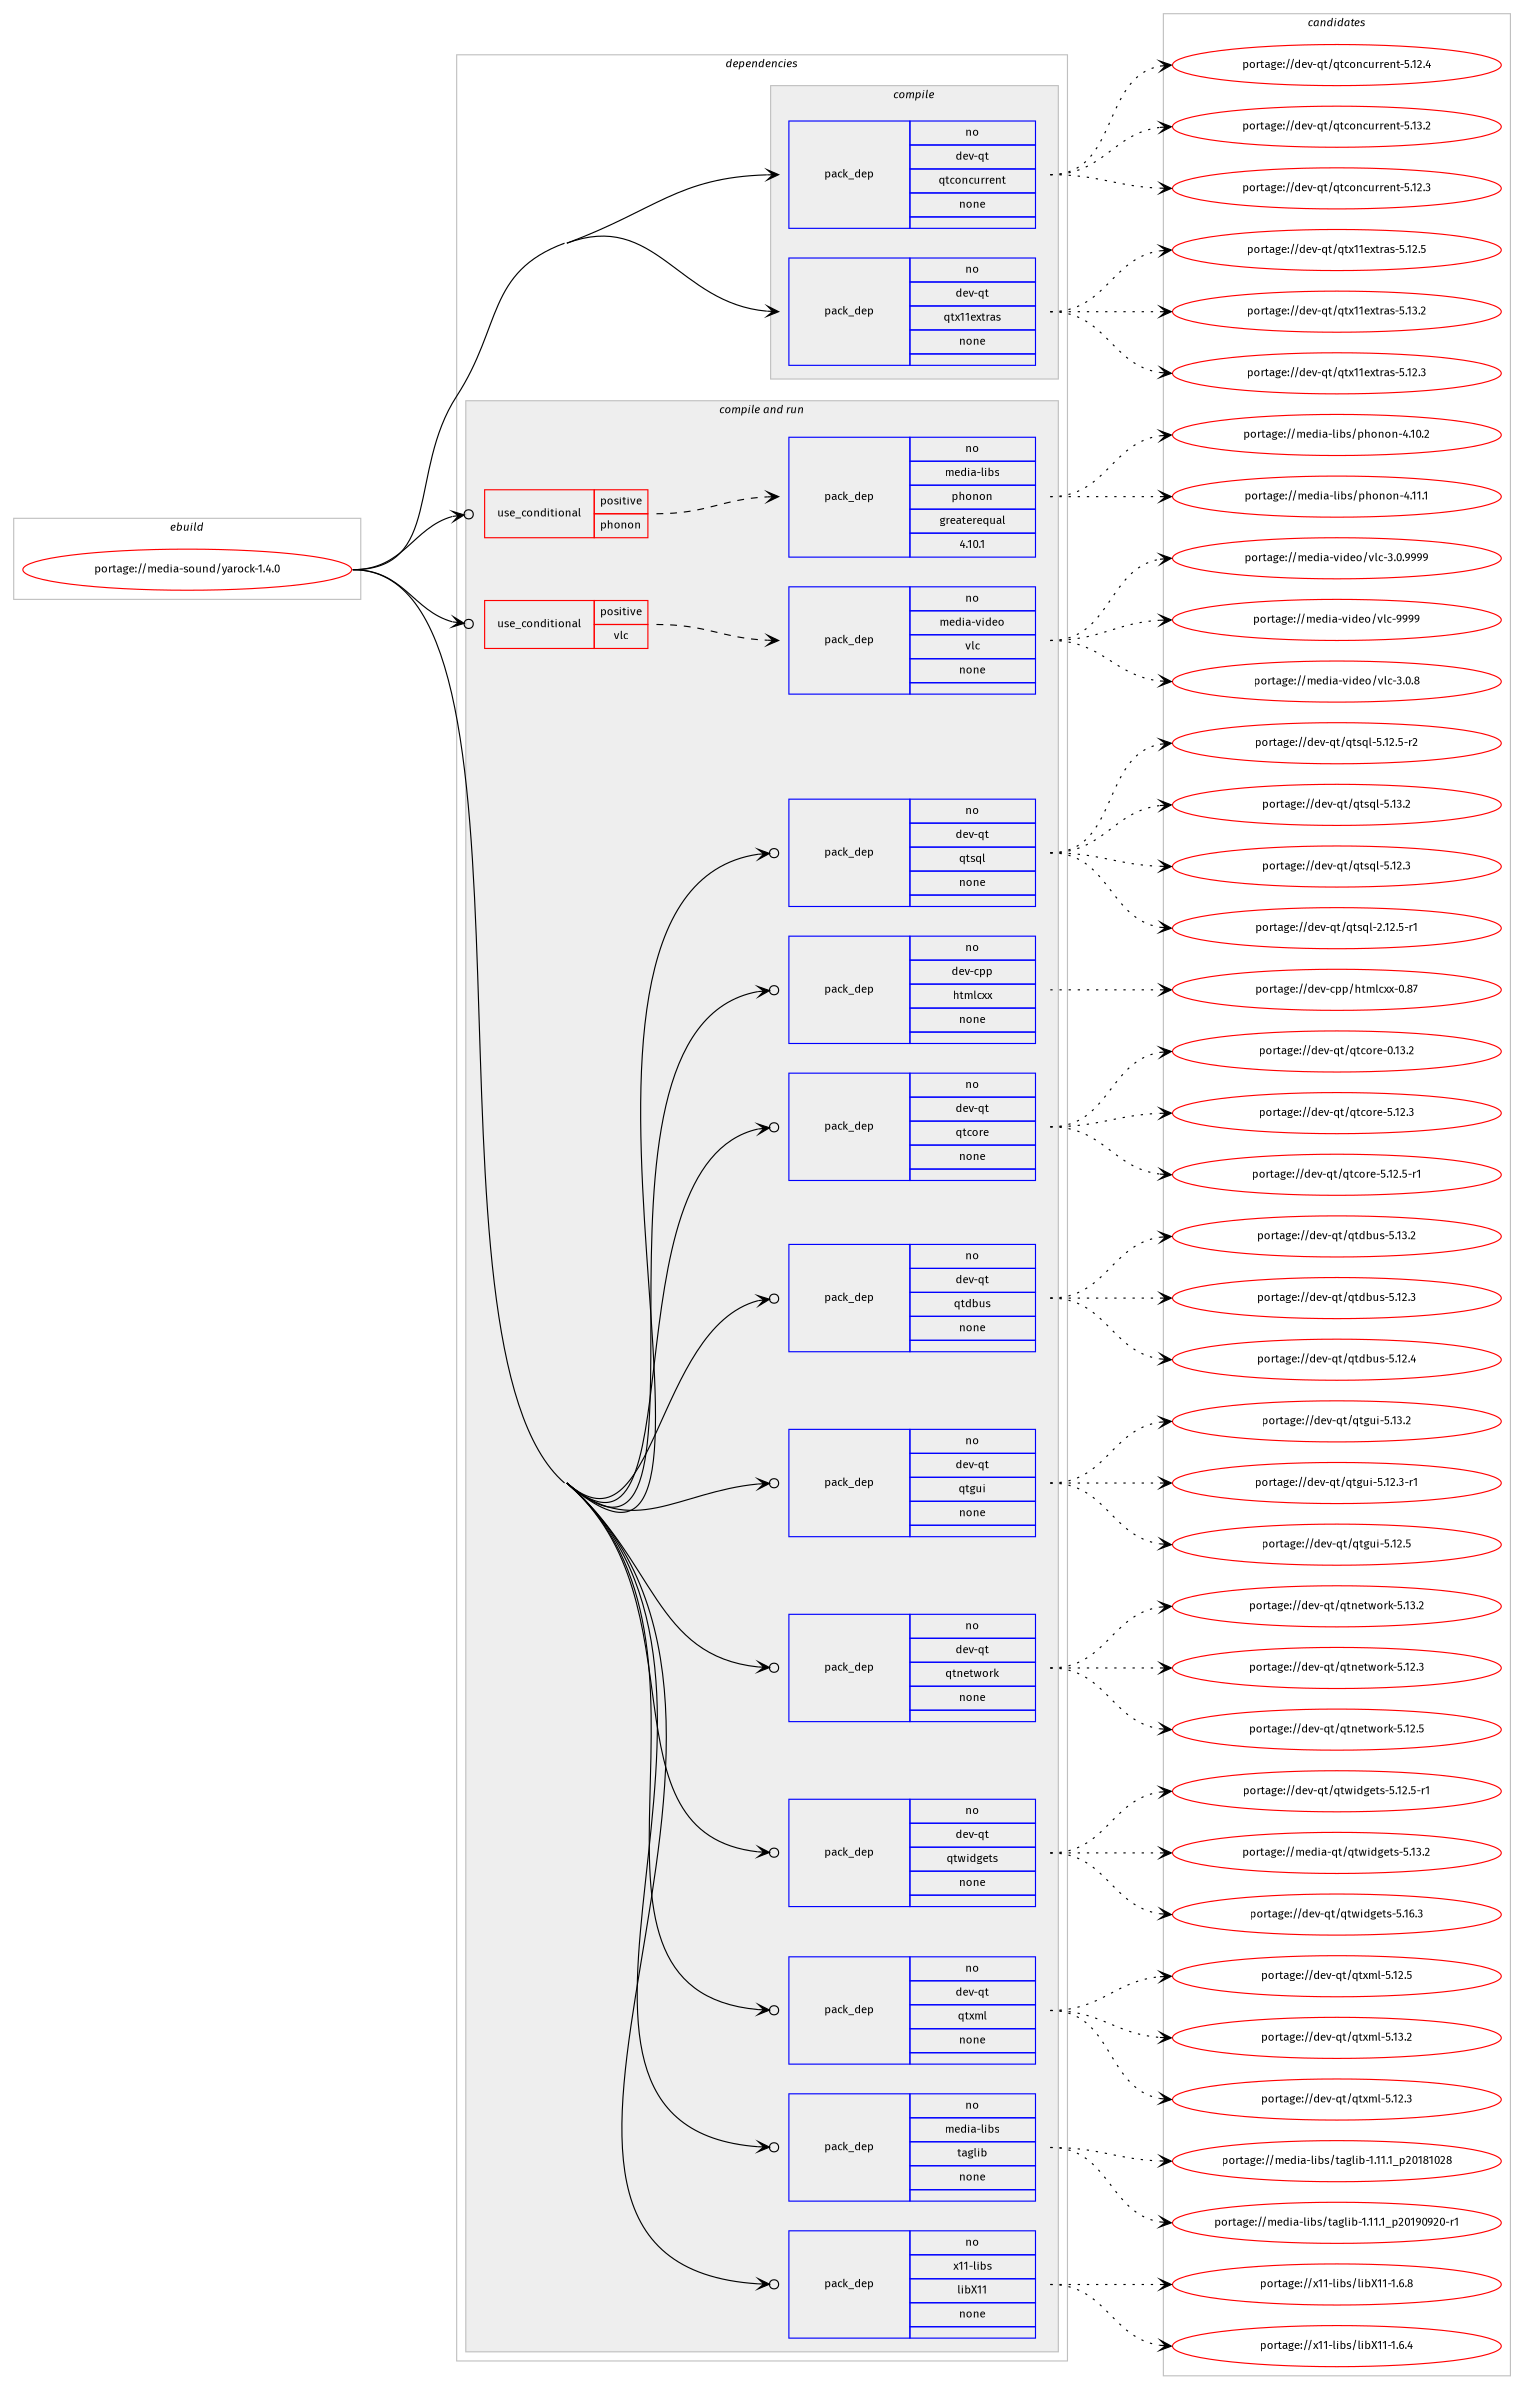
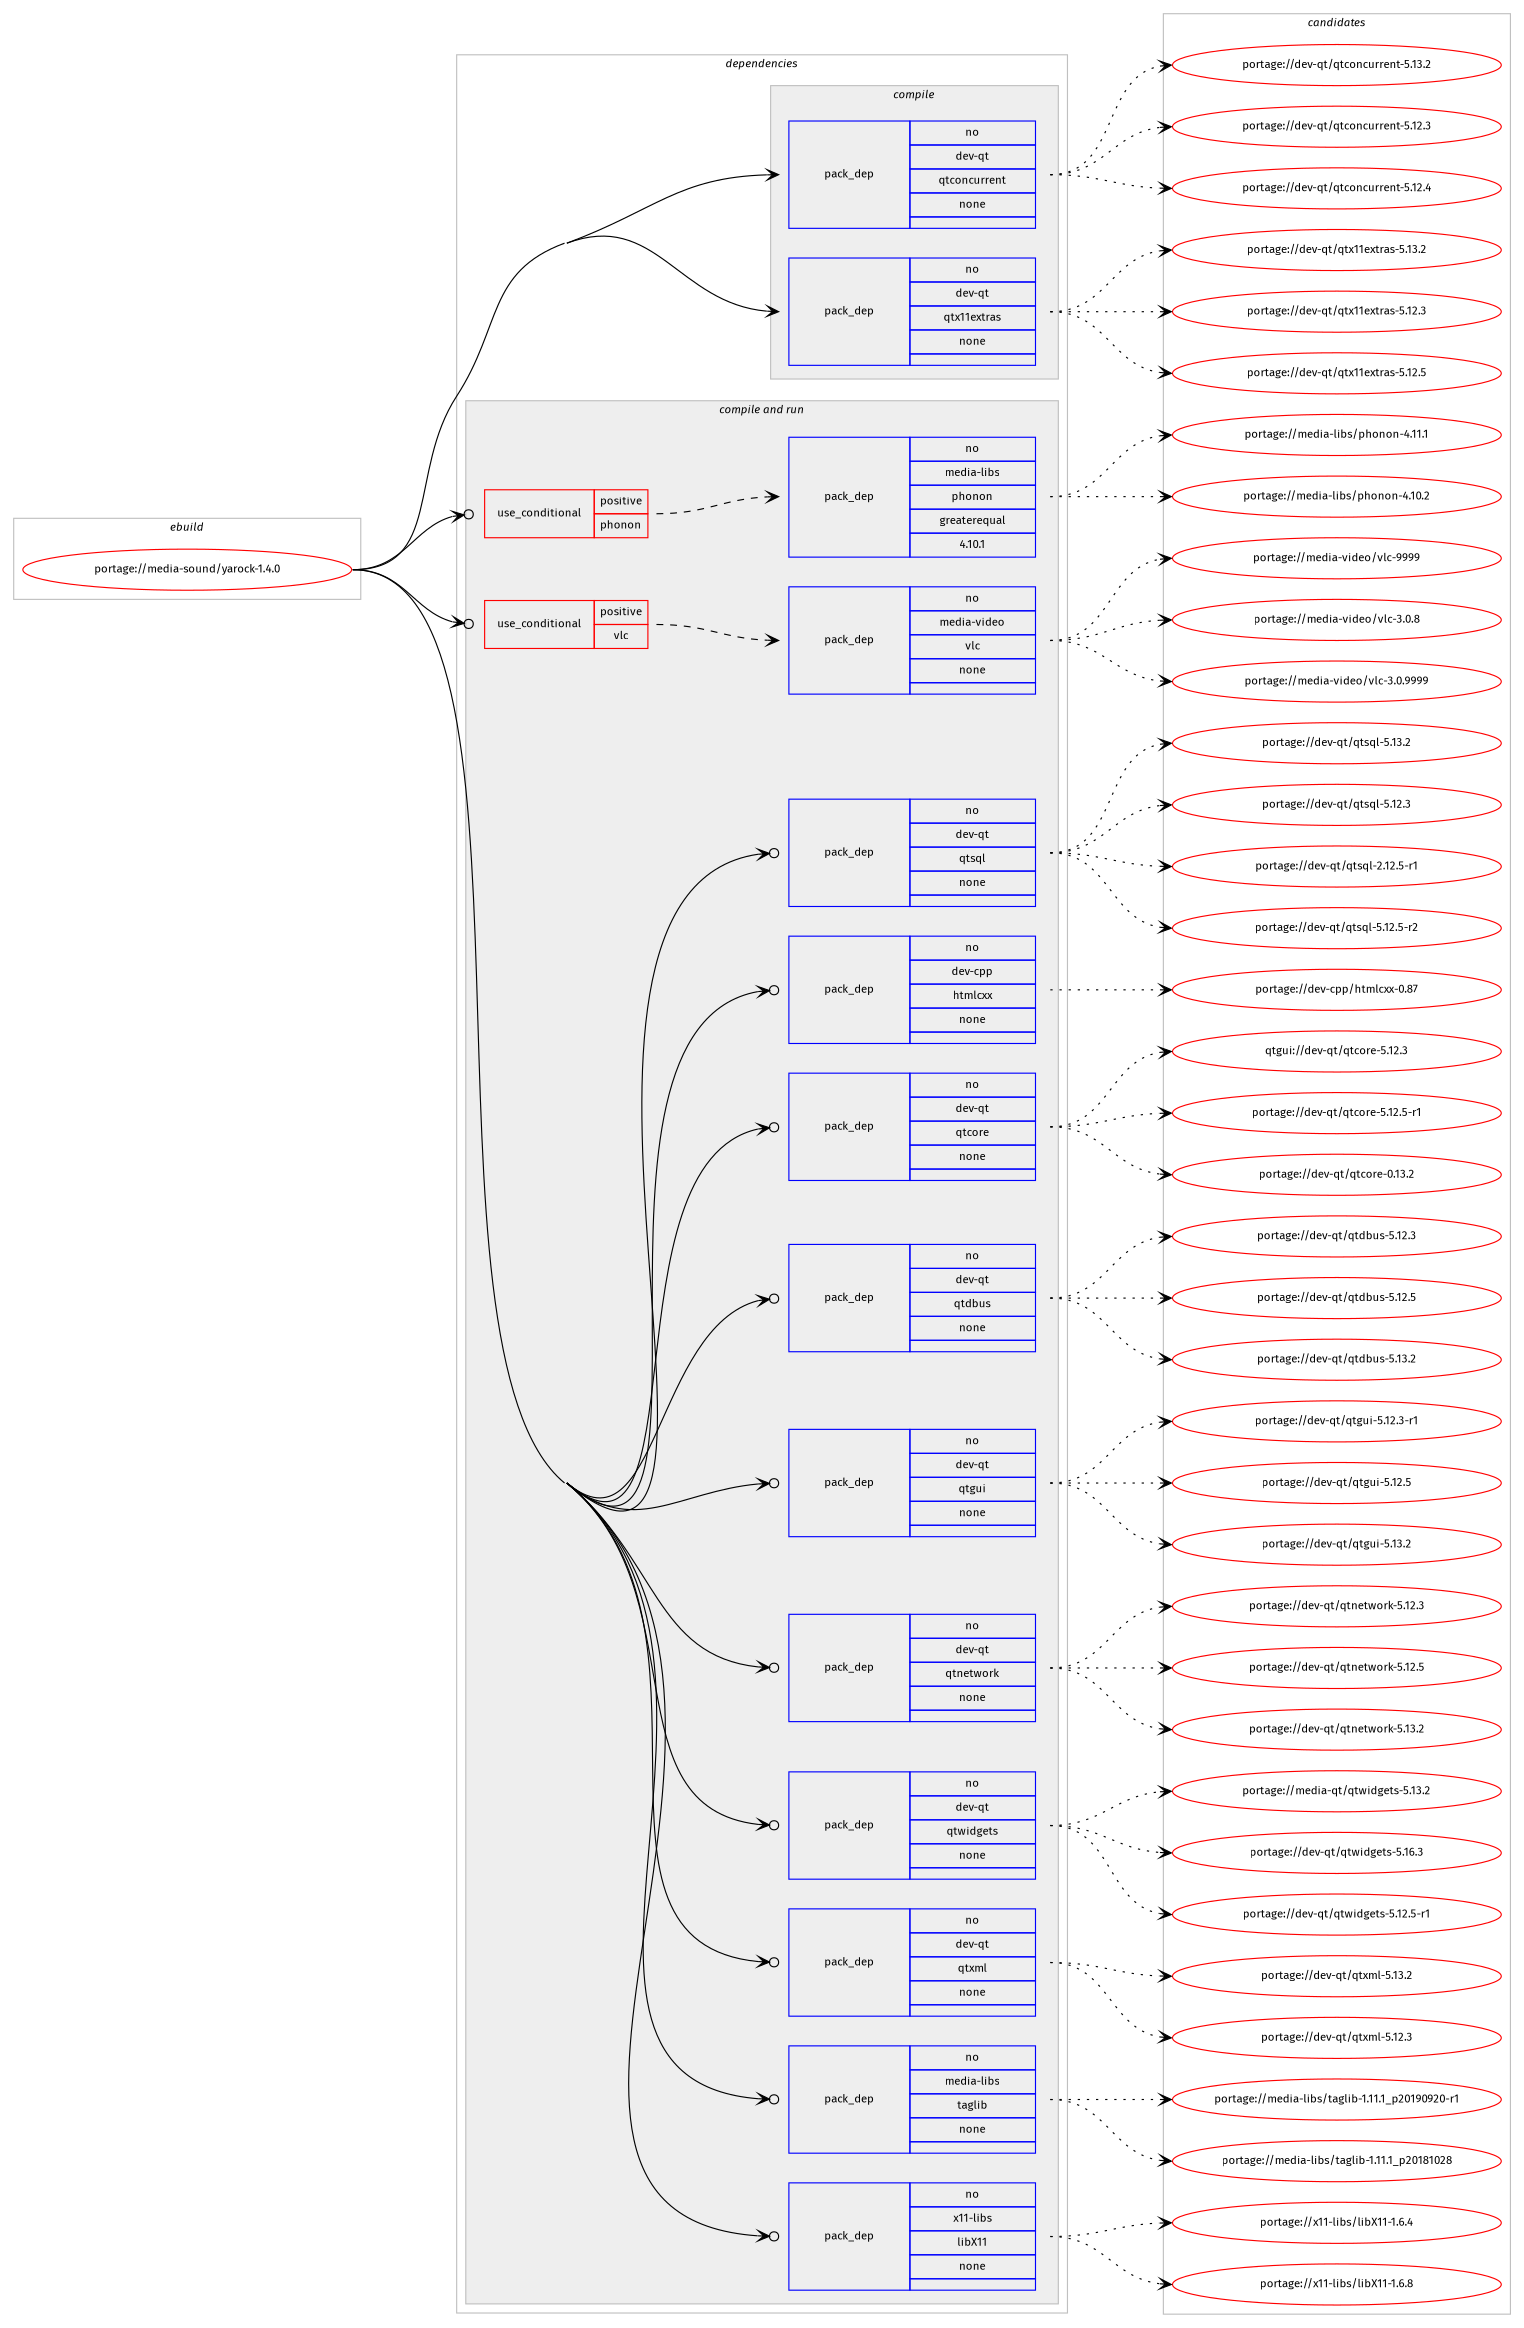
(1337, 1113) -> (1337, 1051)
(1337, 1360) -> (1337, 1298)
(1337, 1976) -> none
